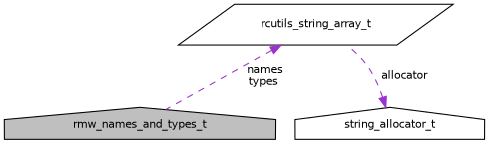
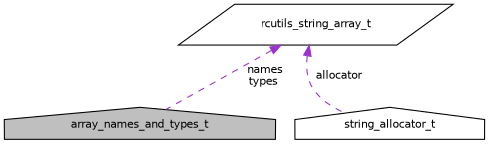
(369, 68) -> (315, 91)
(140, 125) -> (140, 125)
